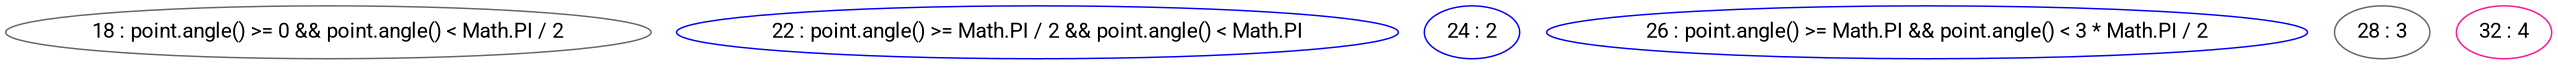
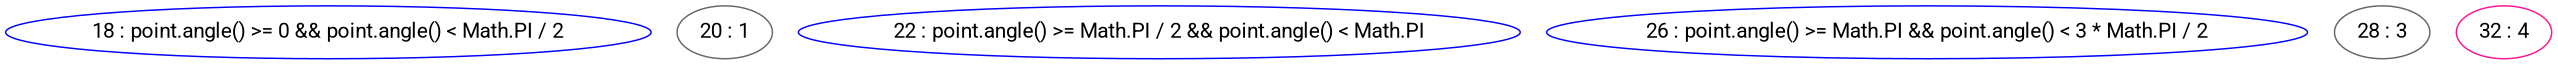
(328, 32) -> (328, 32)
none -> (725, 32)
(1472, 32) -> none
